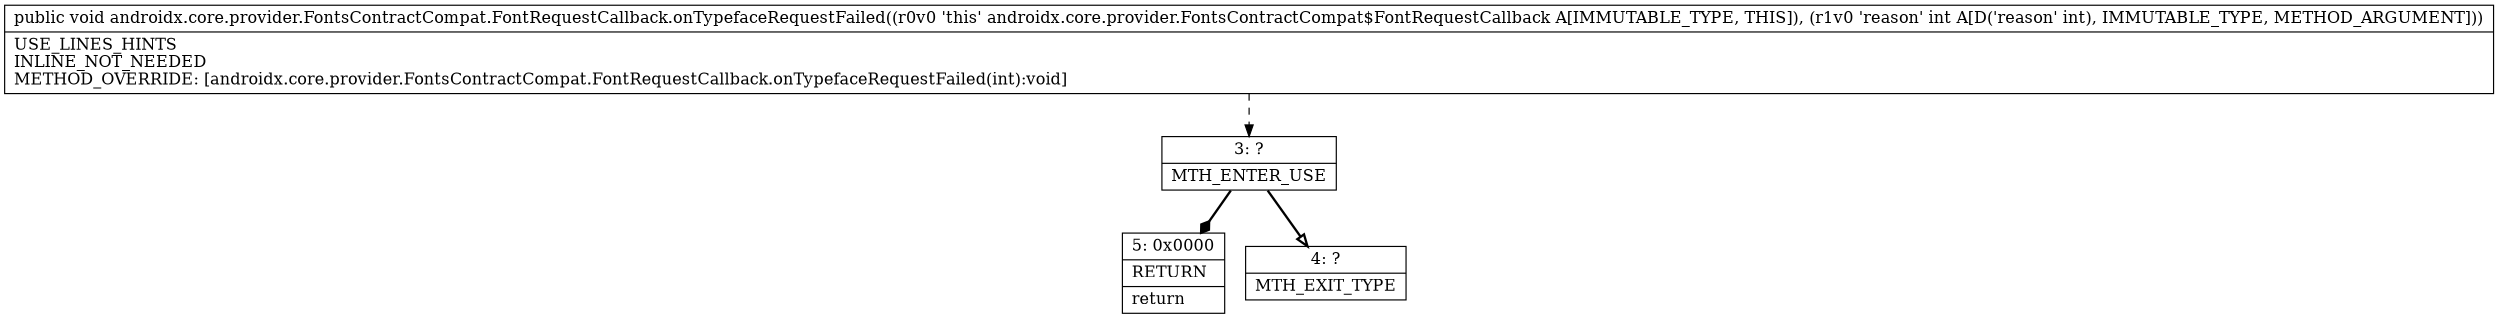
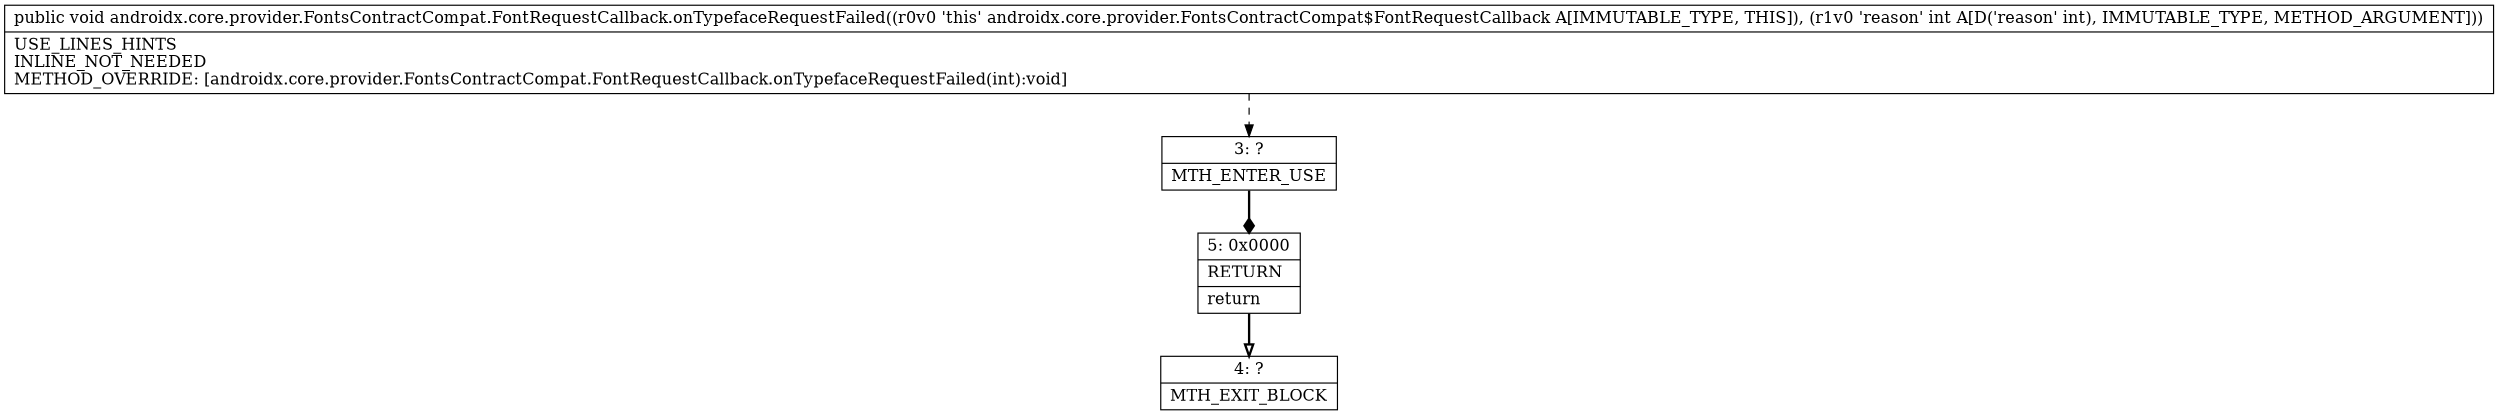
(1284, 214) -> (1249, 329)
(1326, 286) -> (1249, 396)
